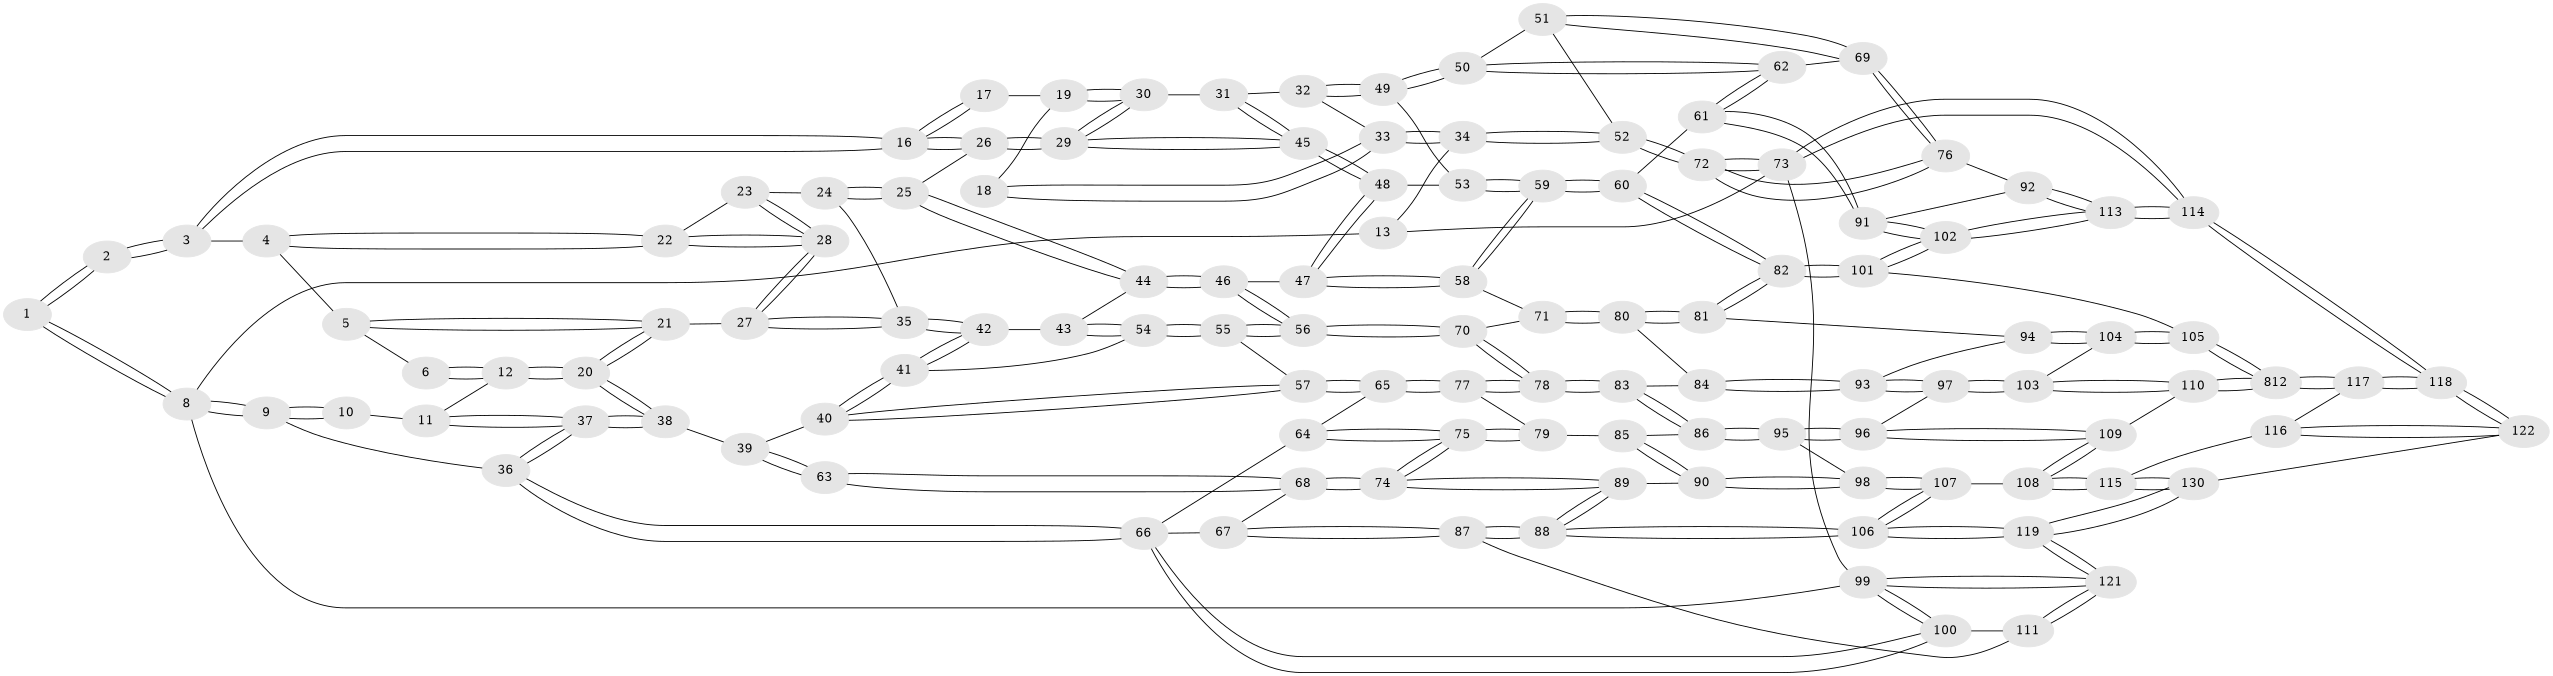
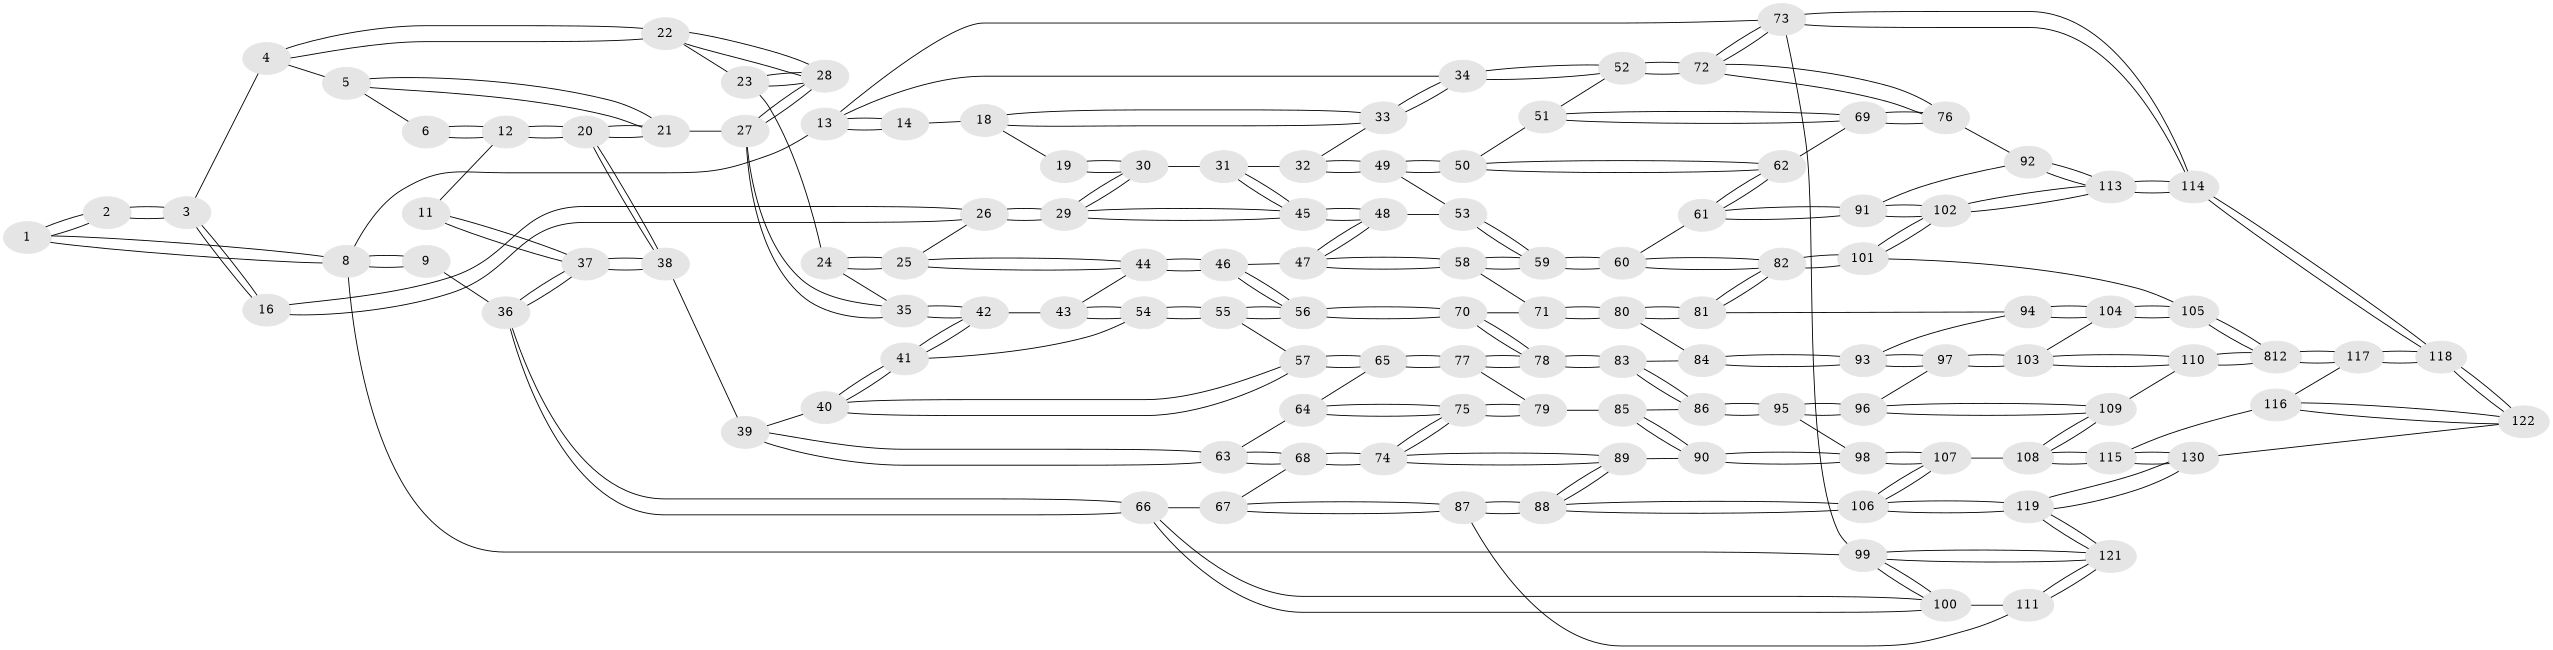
(984, 96) -> none
none -> (905, 124)
(346, 413) -> none
(1224, 484) -> (1263, 434)
